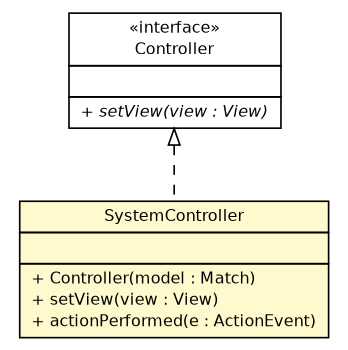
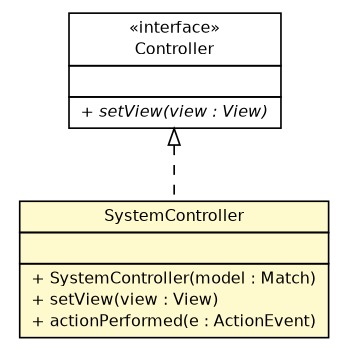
(144, 278) -> (174, 278)
